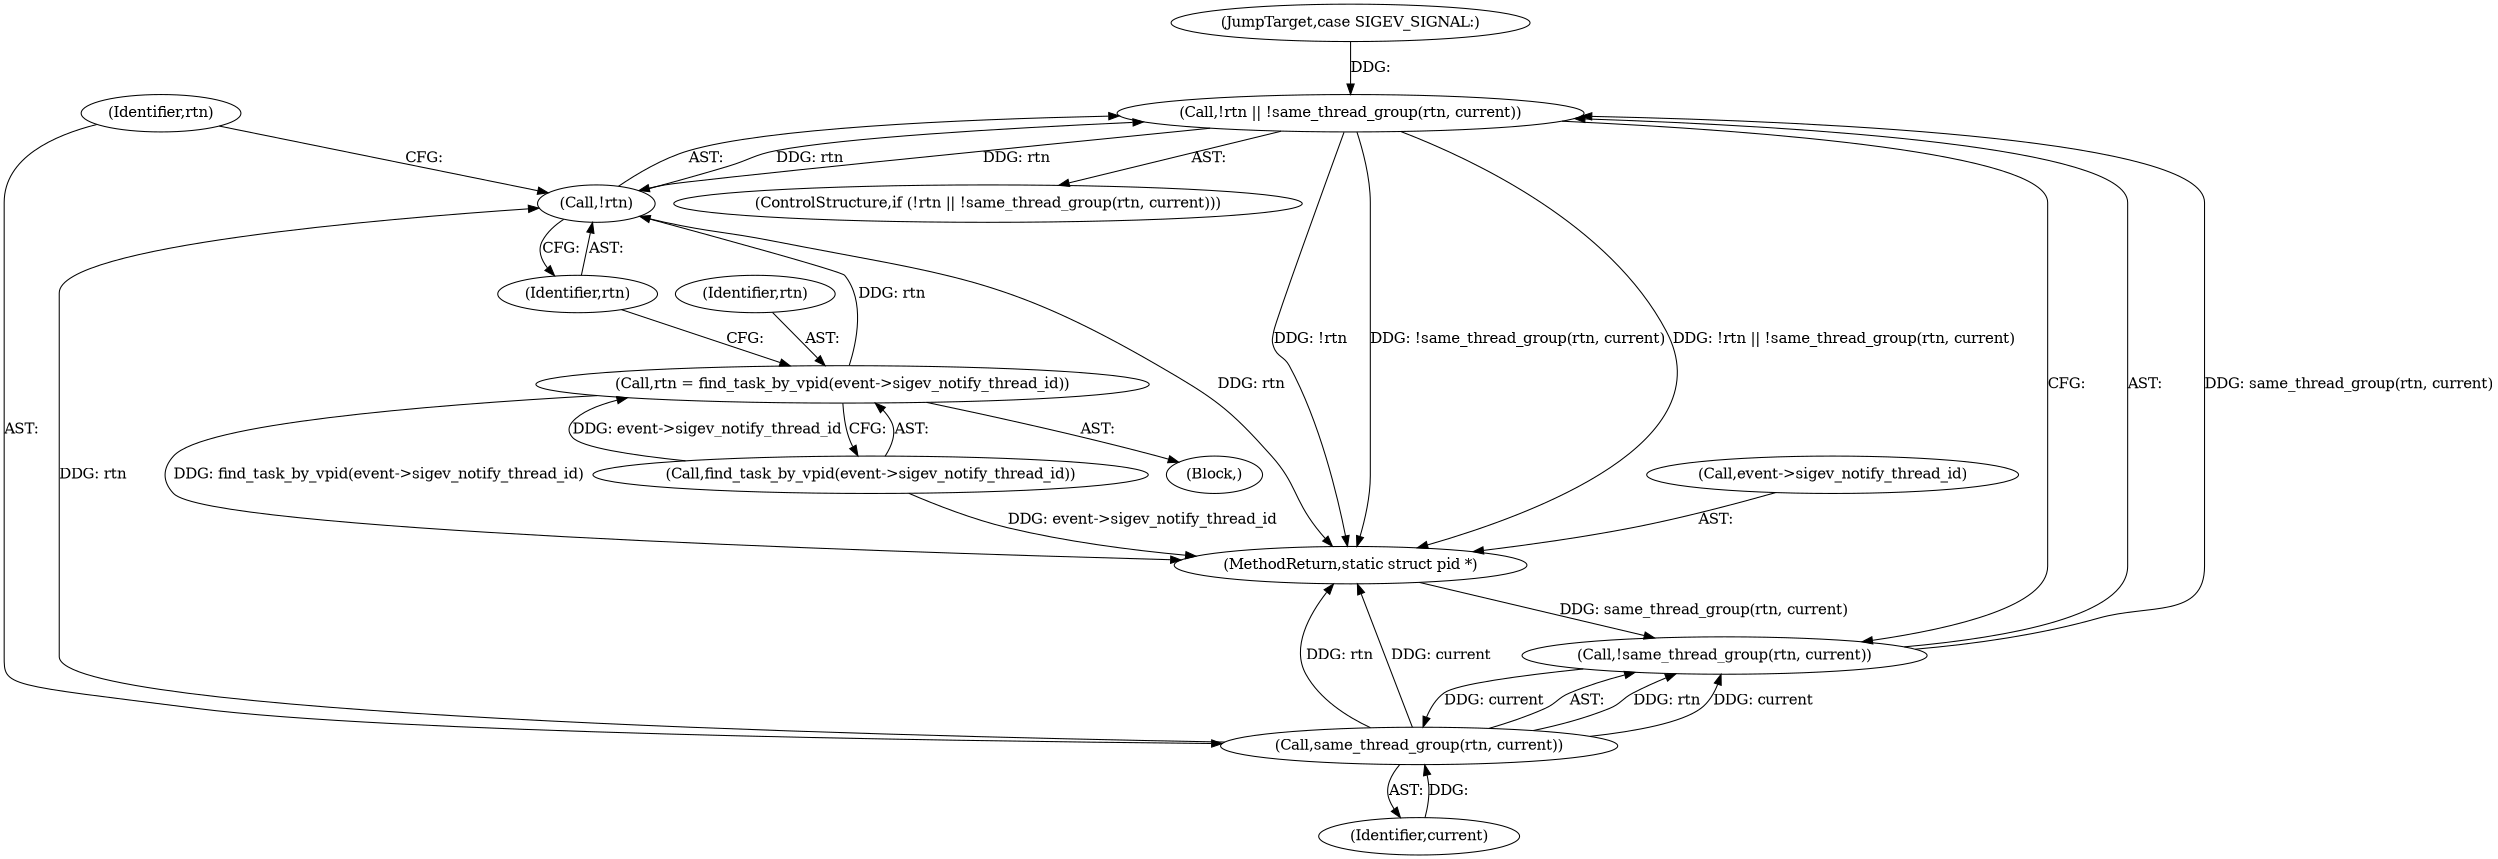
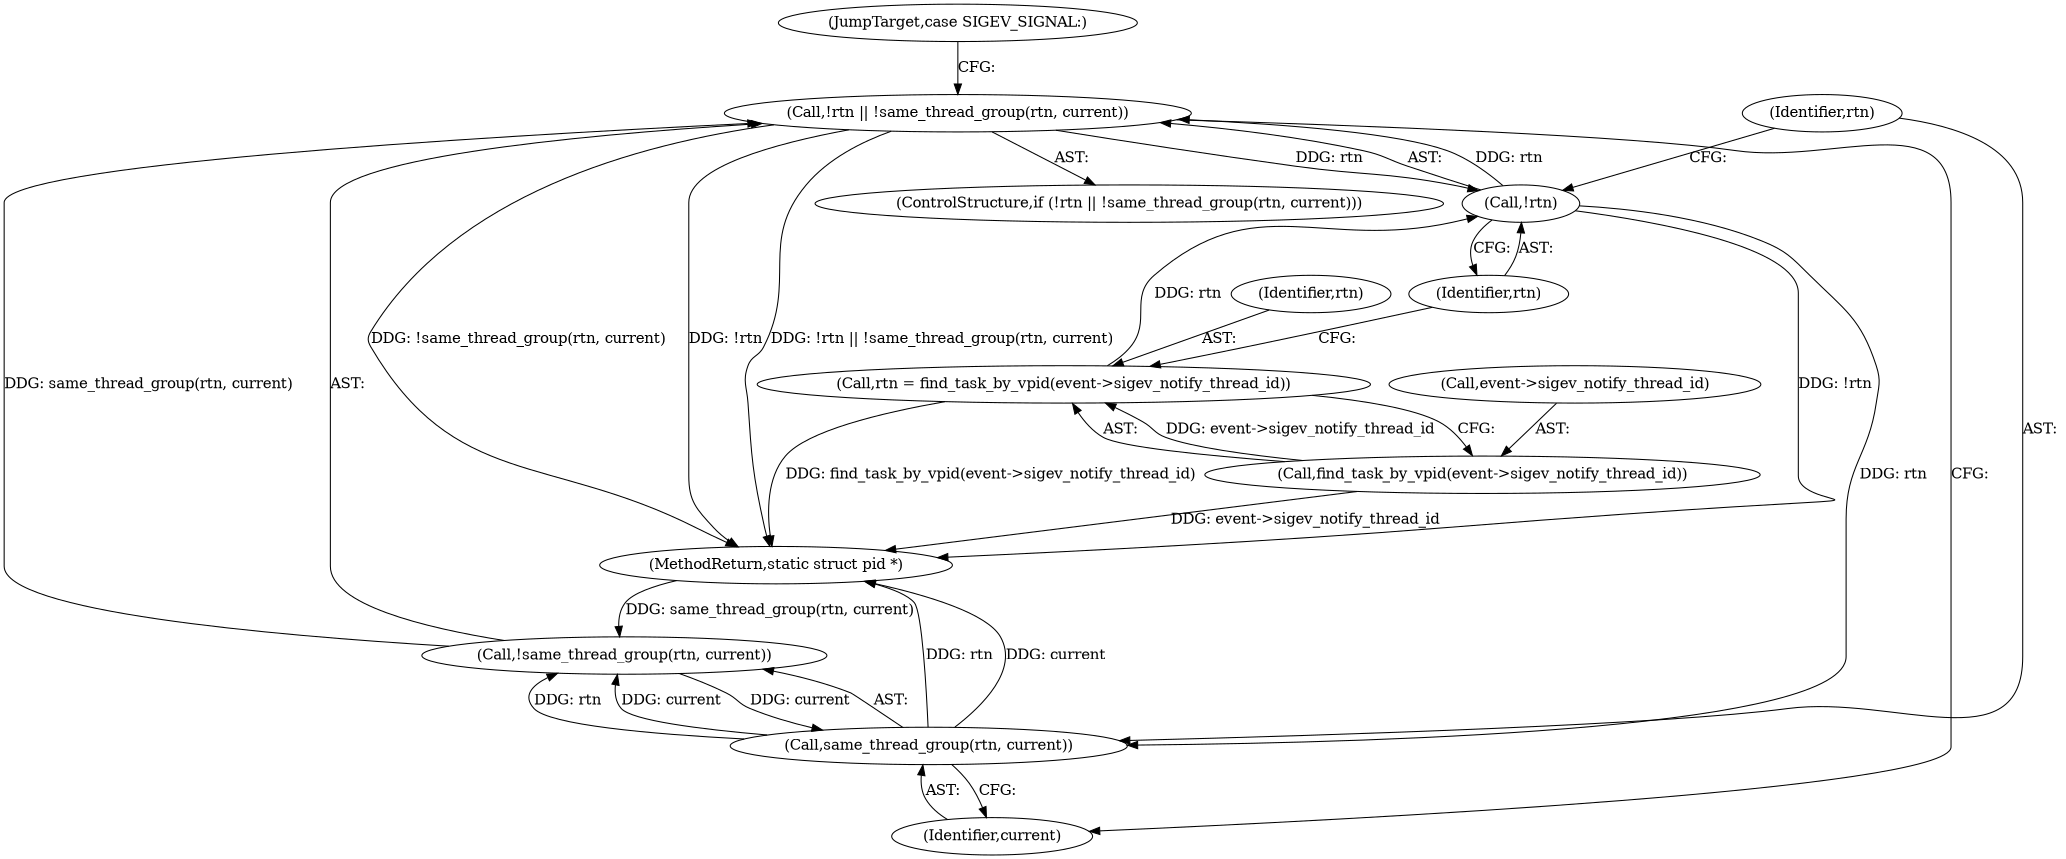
(1373, 68) -> (979, 68)
(2048, 234) -> (1951, 499)
(1251, 384) -> (1835, 384)
(1214, 475) -> none
(1631, 528) -> (1533, 426)
(216, 696) -> (1823, 682)
(1409, 791) -> (1000, 791)
(1451, 791) -> (945, 791)
